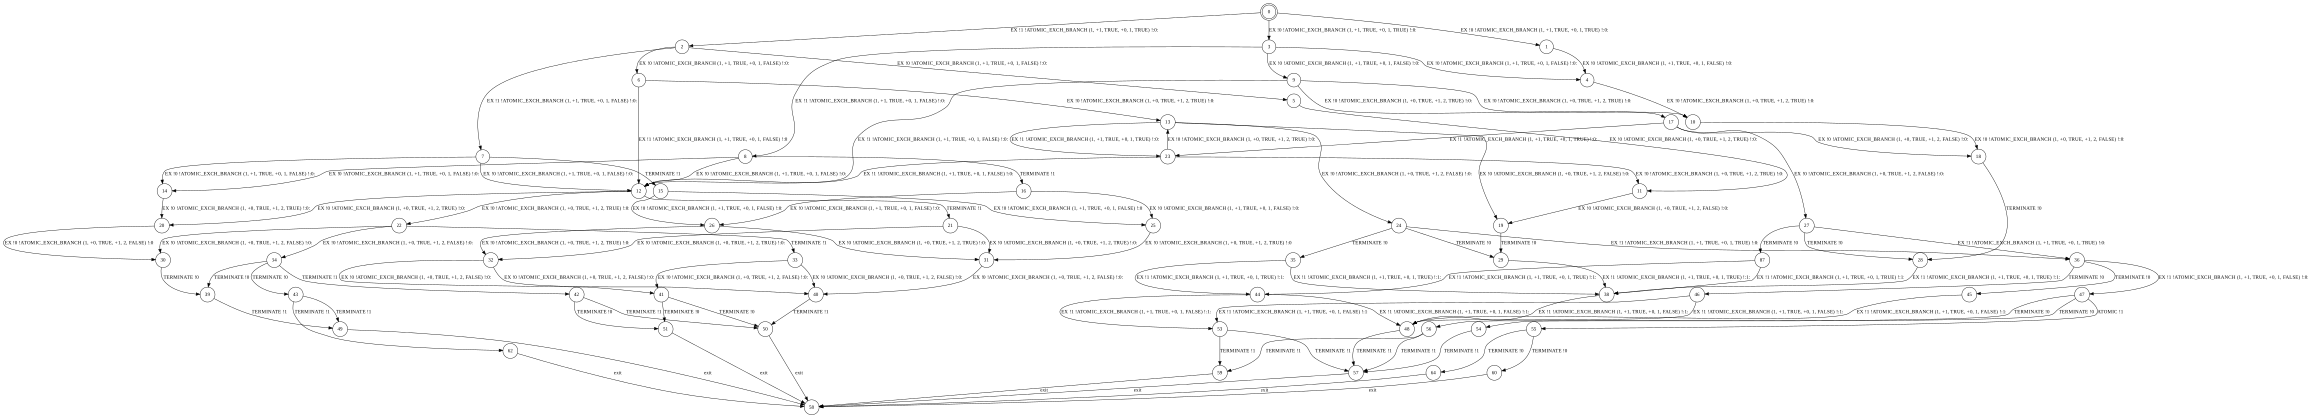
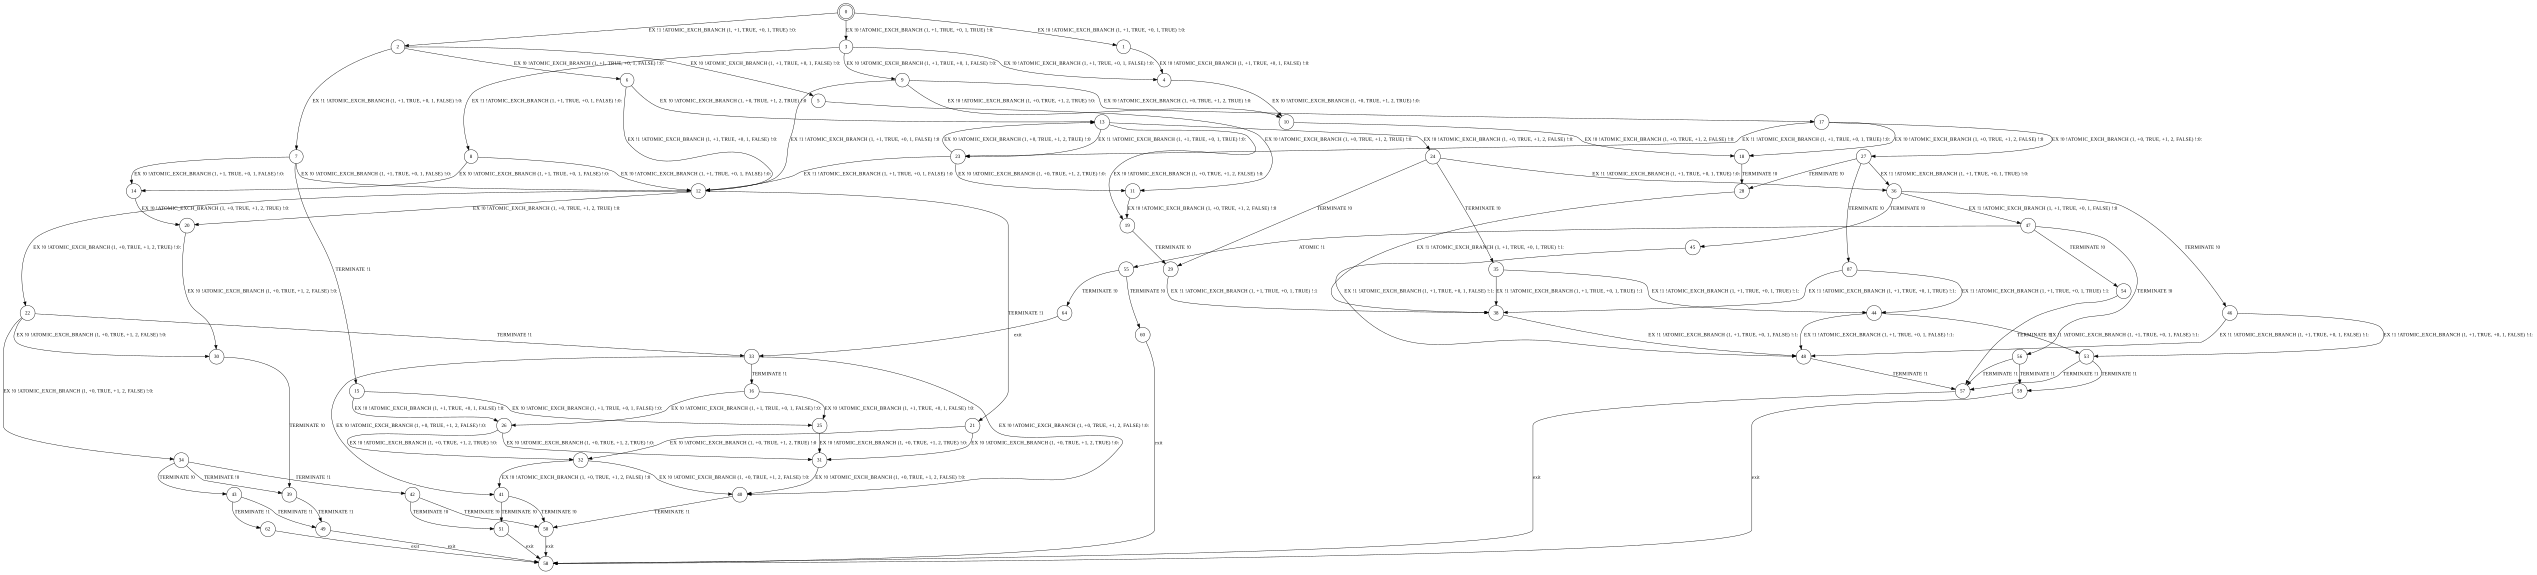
(890, 158) -> (752, 372)
(644, 312) -> (482, 512)
(1125, 395) -> (912, 344)
